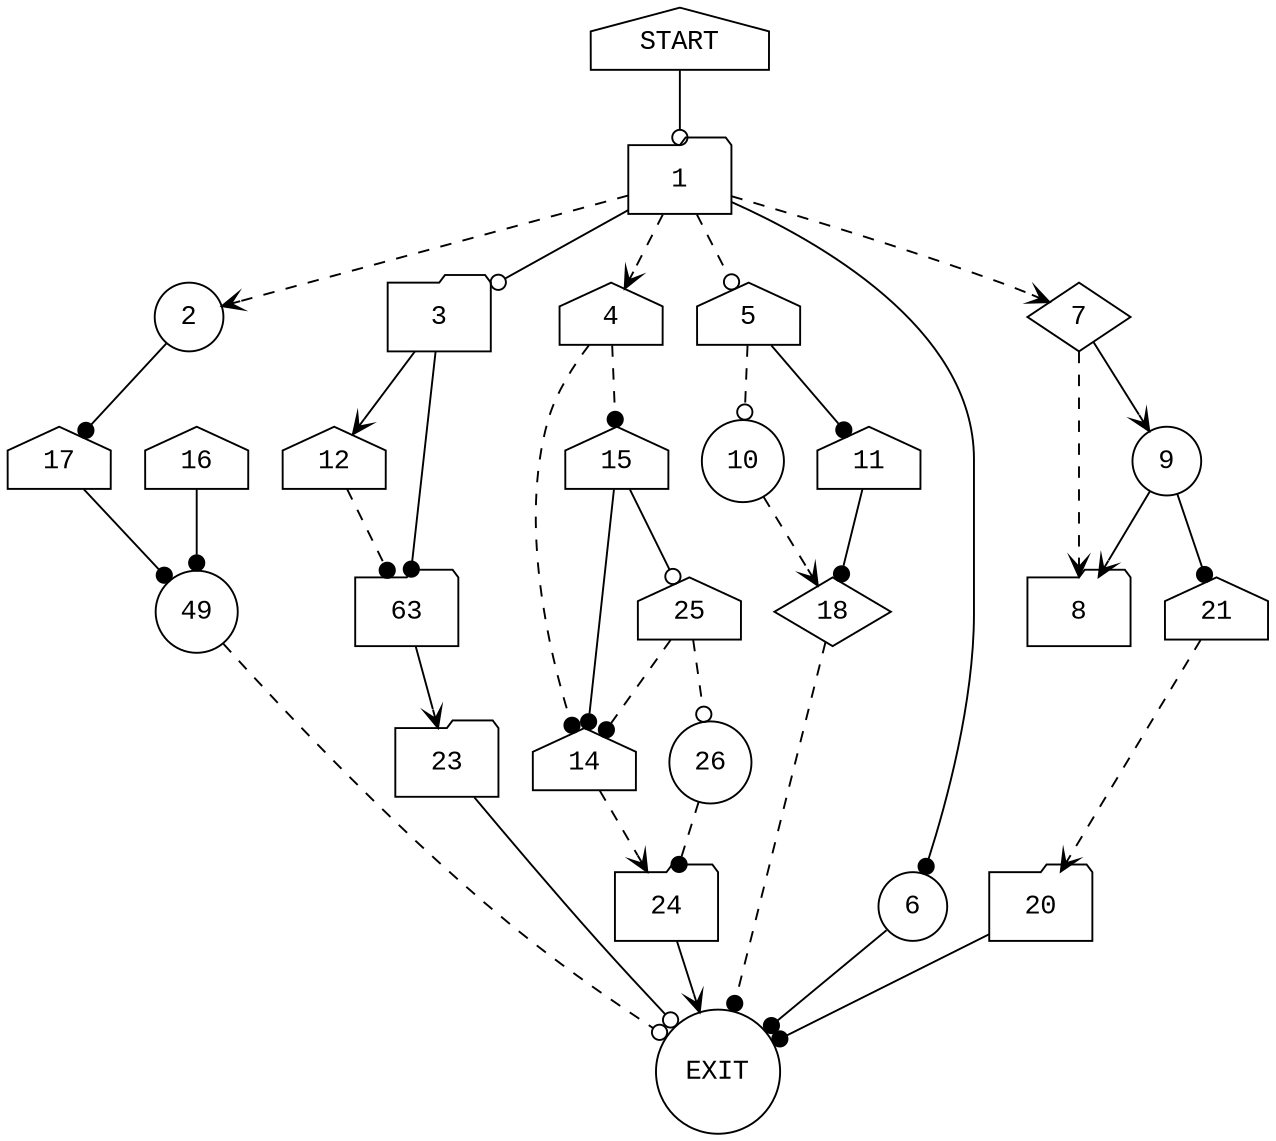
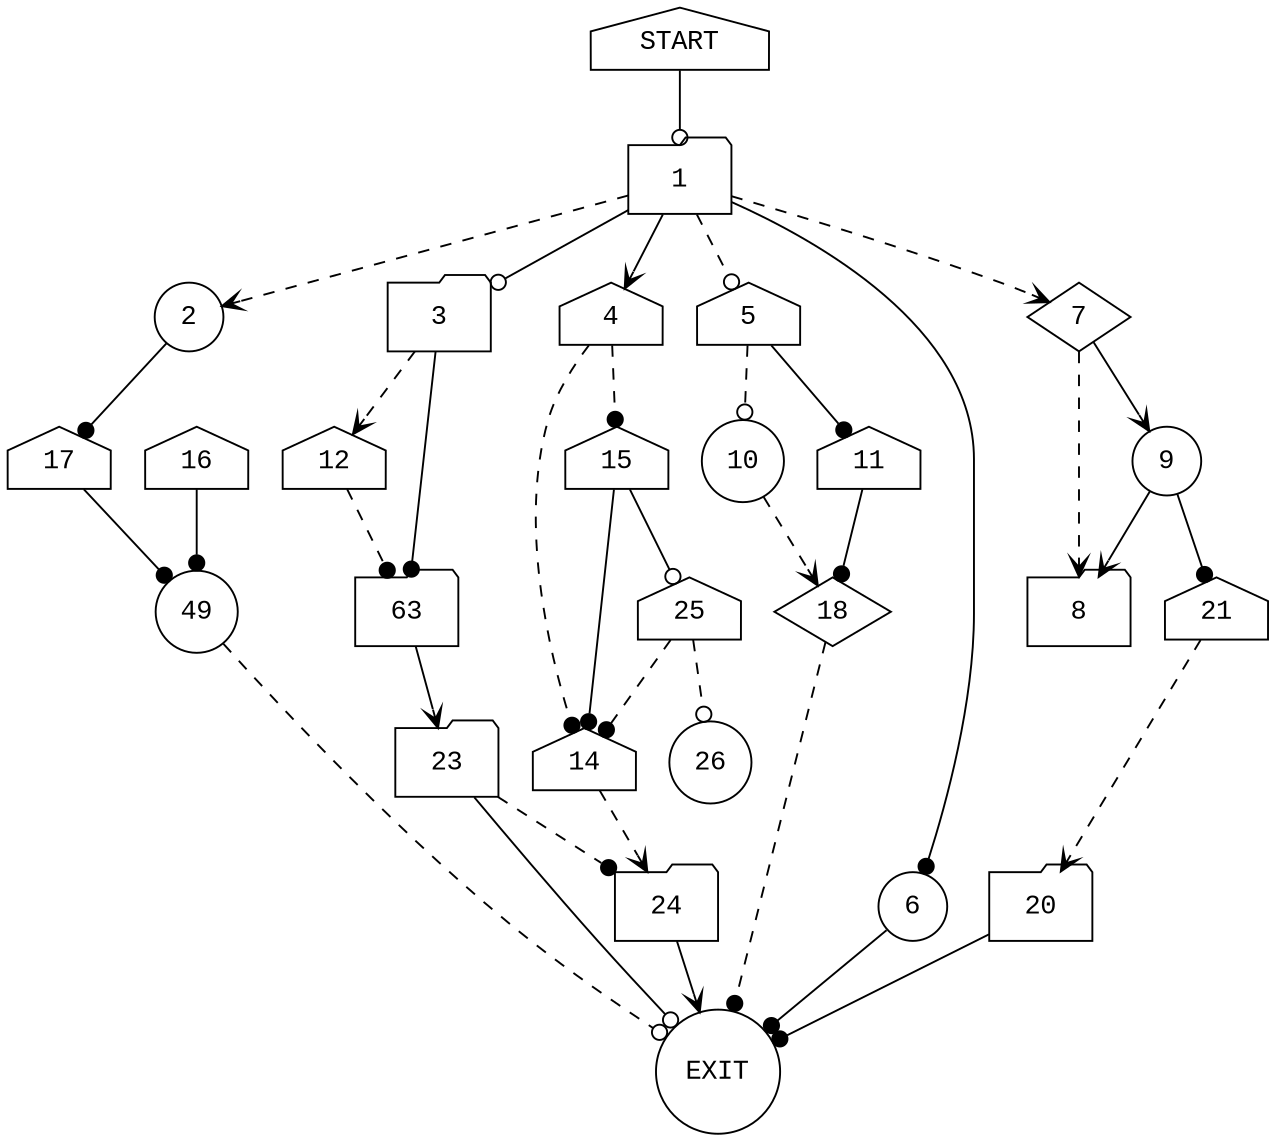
(648, 243) -> (648, 243)
(390, 385) -> (390, 385)
(690, 829) -> (550, 830)
